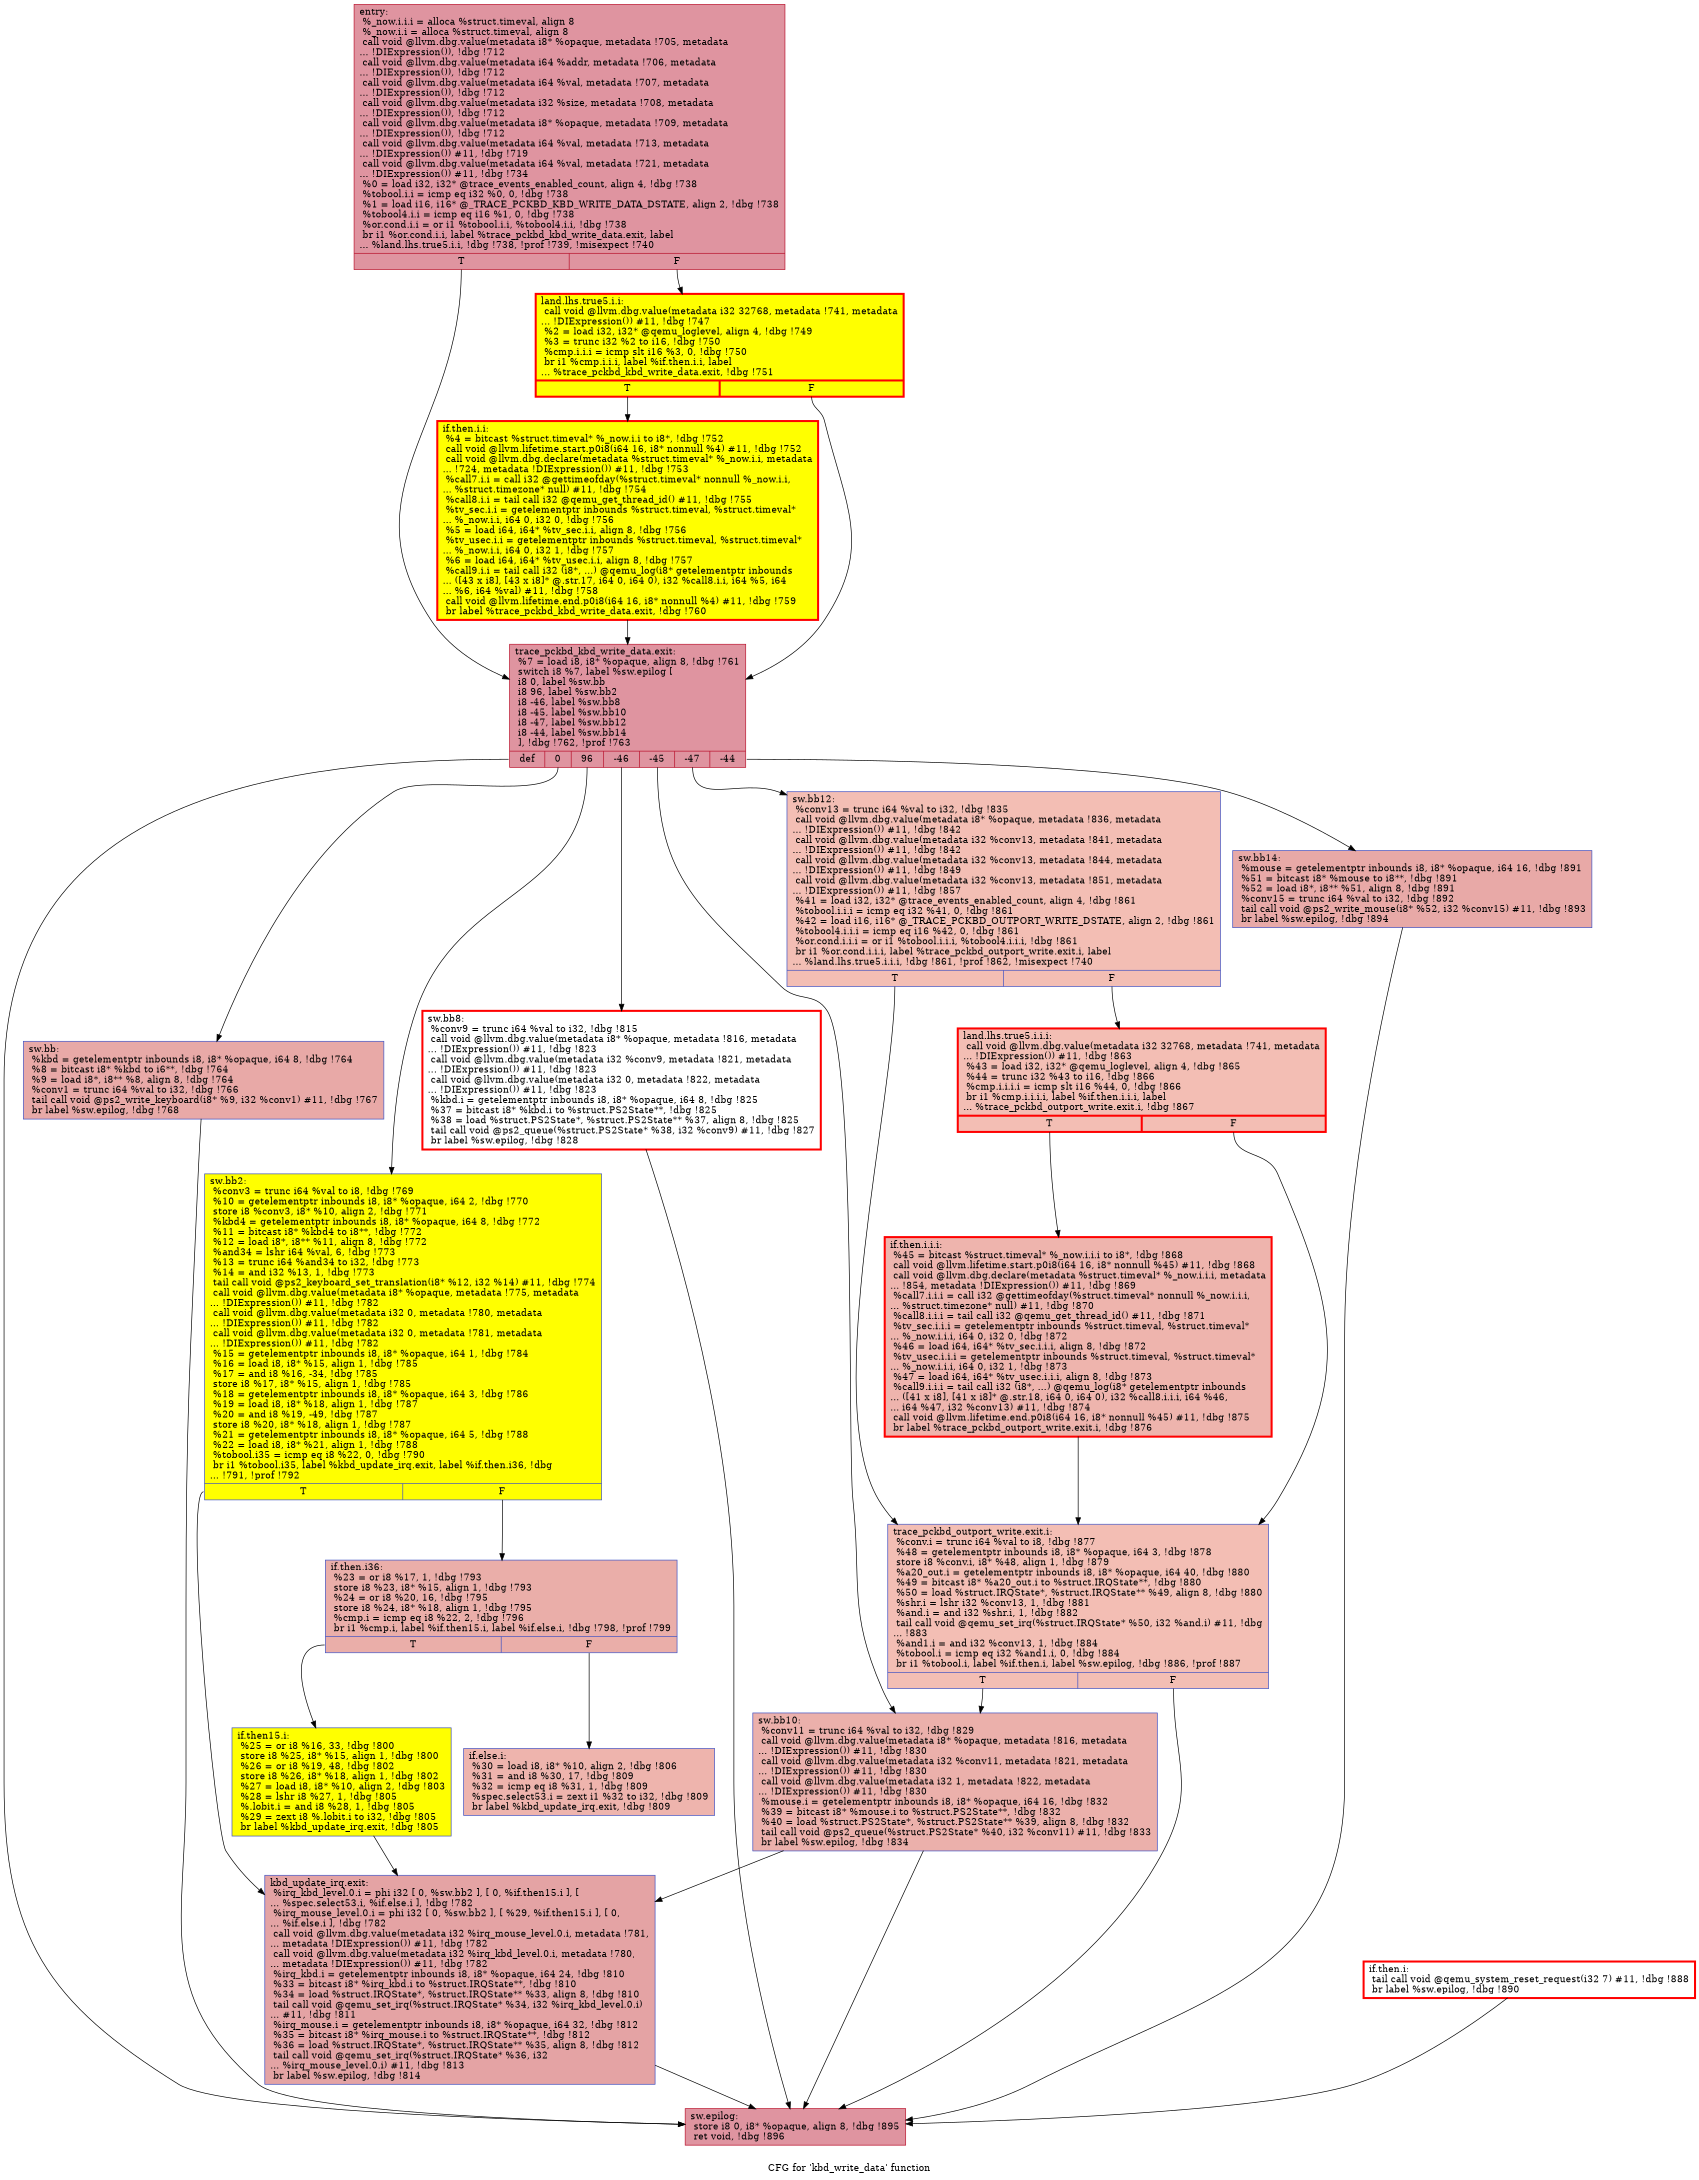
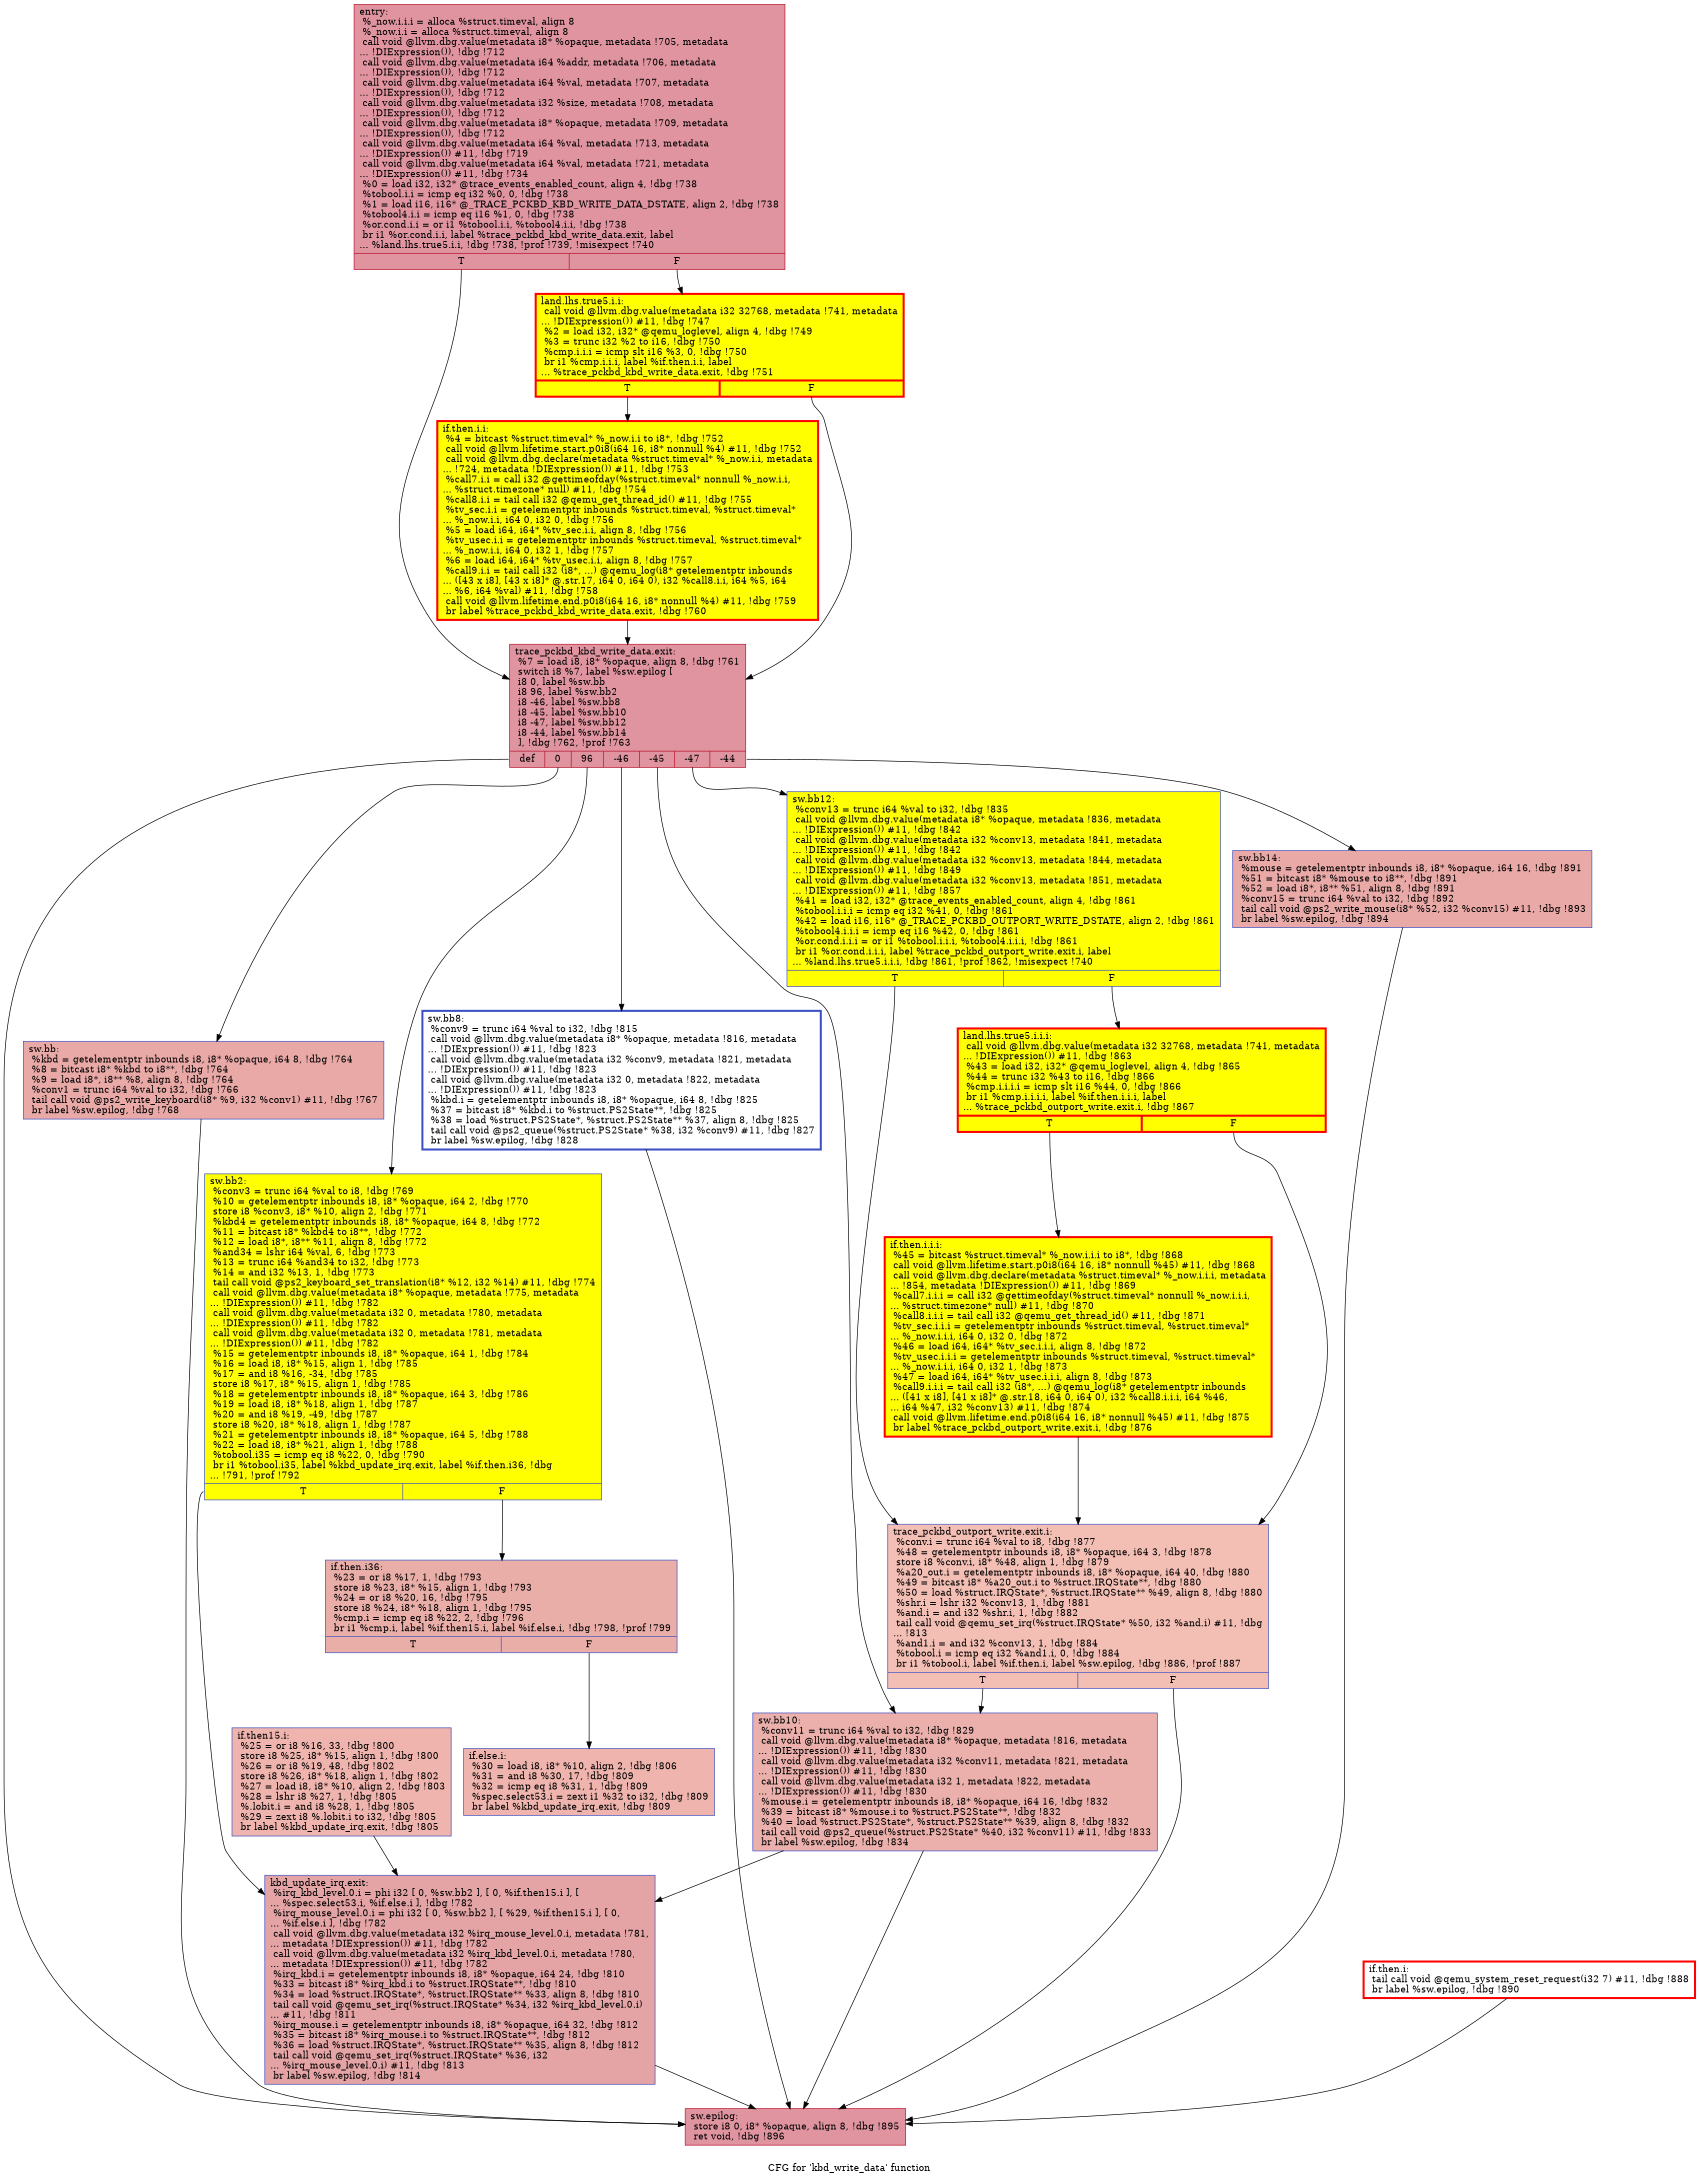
(1004, 889) -> (1004, 889)
(129, 1070) -> (129, 1070)
(622, 1080) -> (622, 1080)
(1142, 1080) -> (1142, 1080)
(1078, 1337) -> (1078, 1337)
(911, 1633) -> (911, 1633)
(302, 1677) -> none
(342, 1782) -> (342, 1782)
